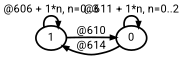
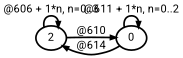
(51, 38) -> (51, 38)
